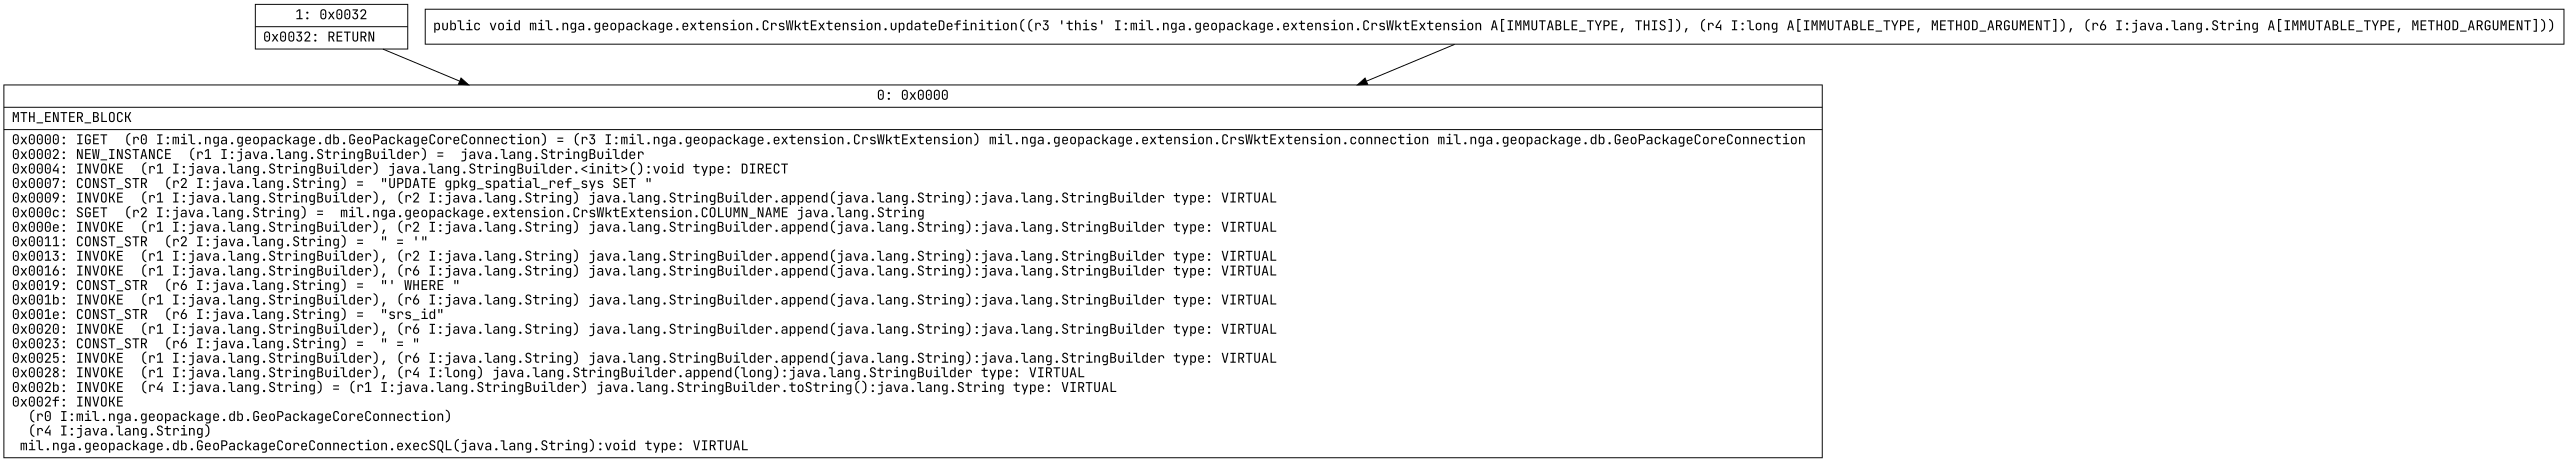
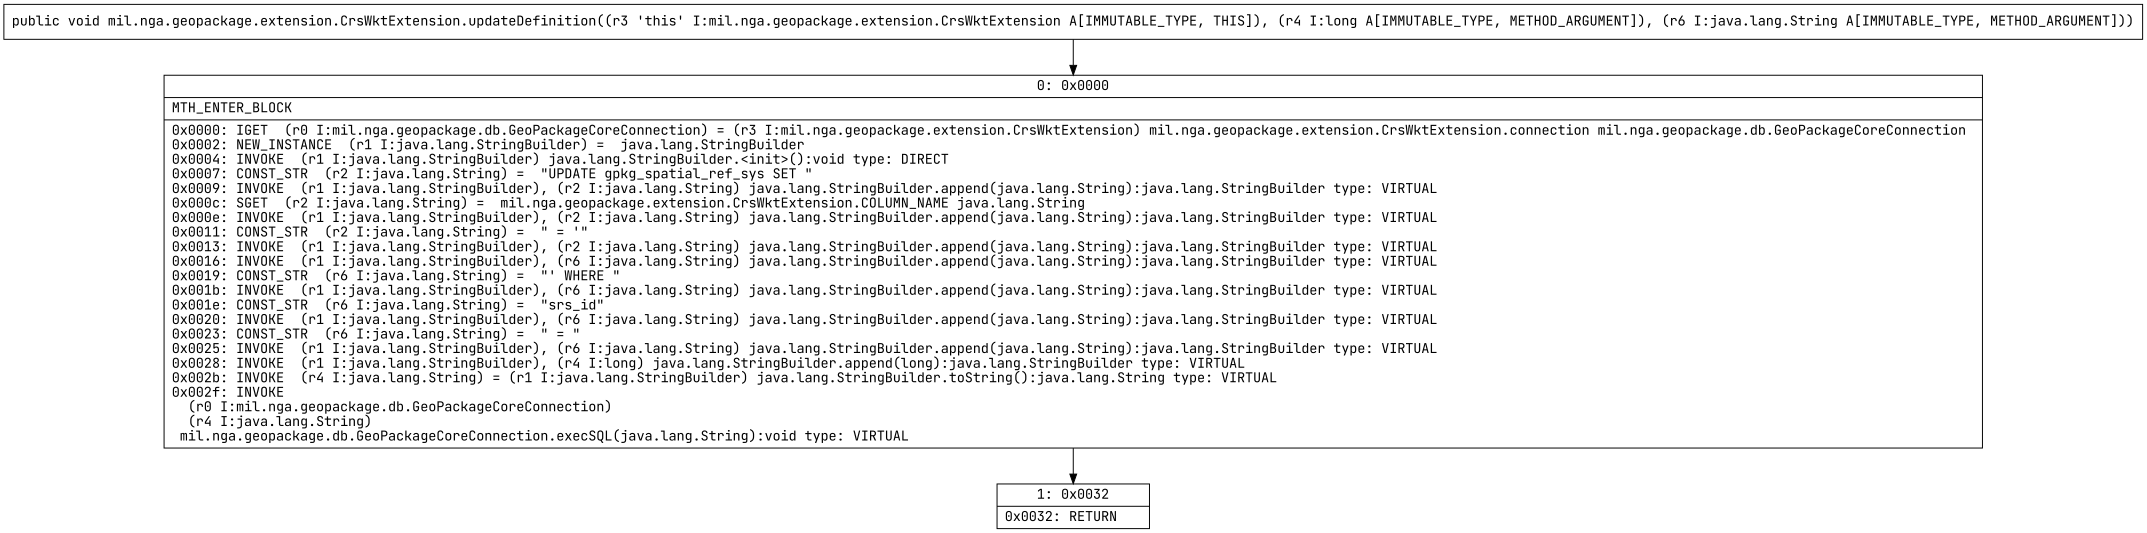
(421, 65) -> (1073, 461)
